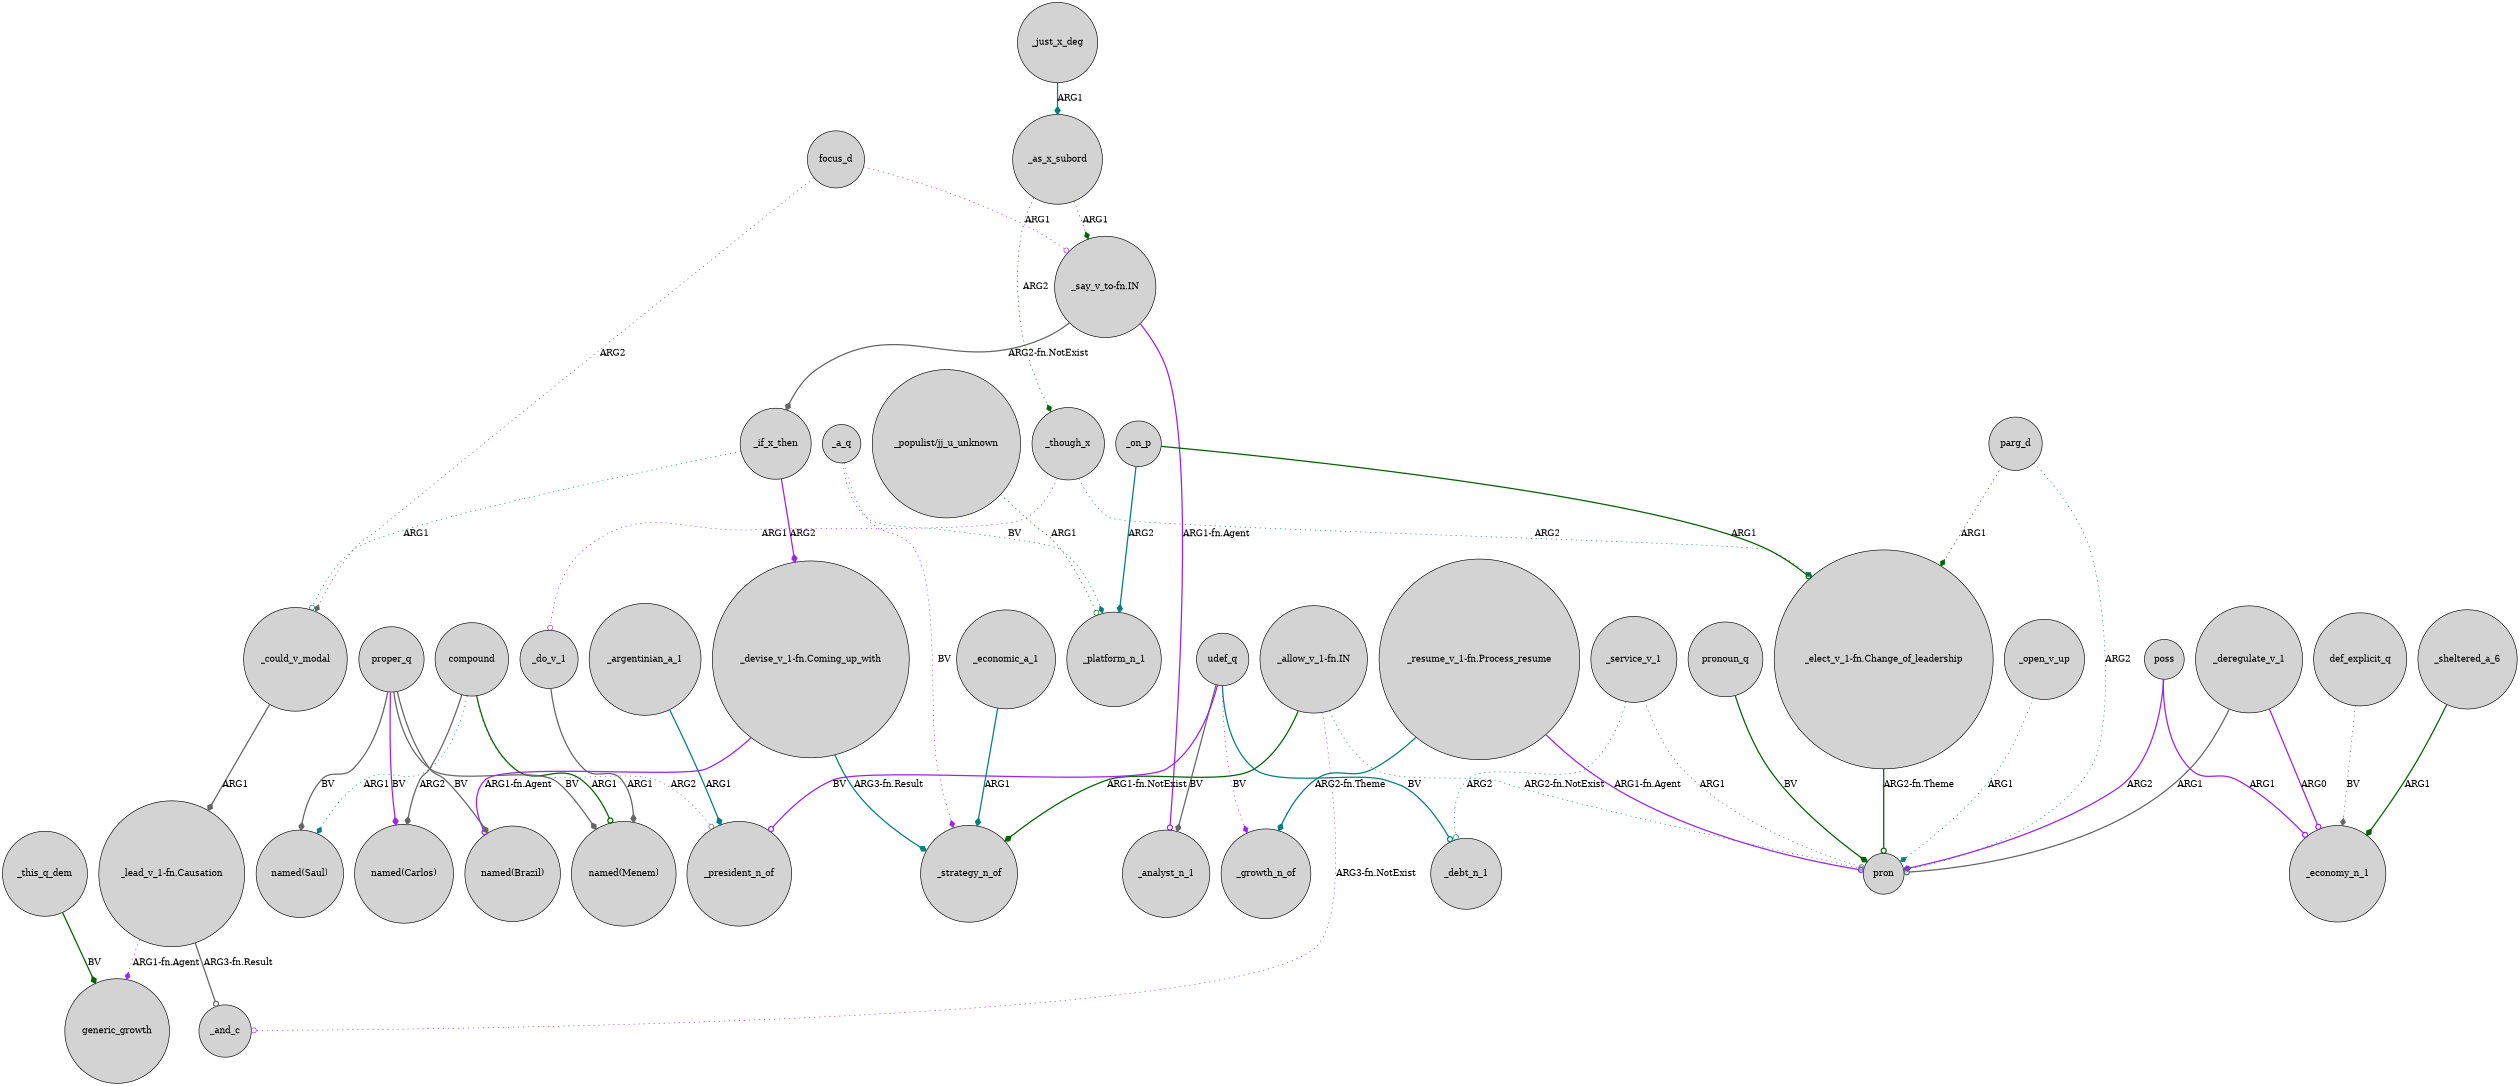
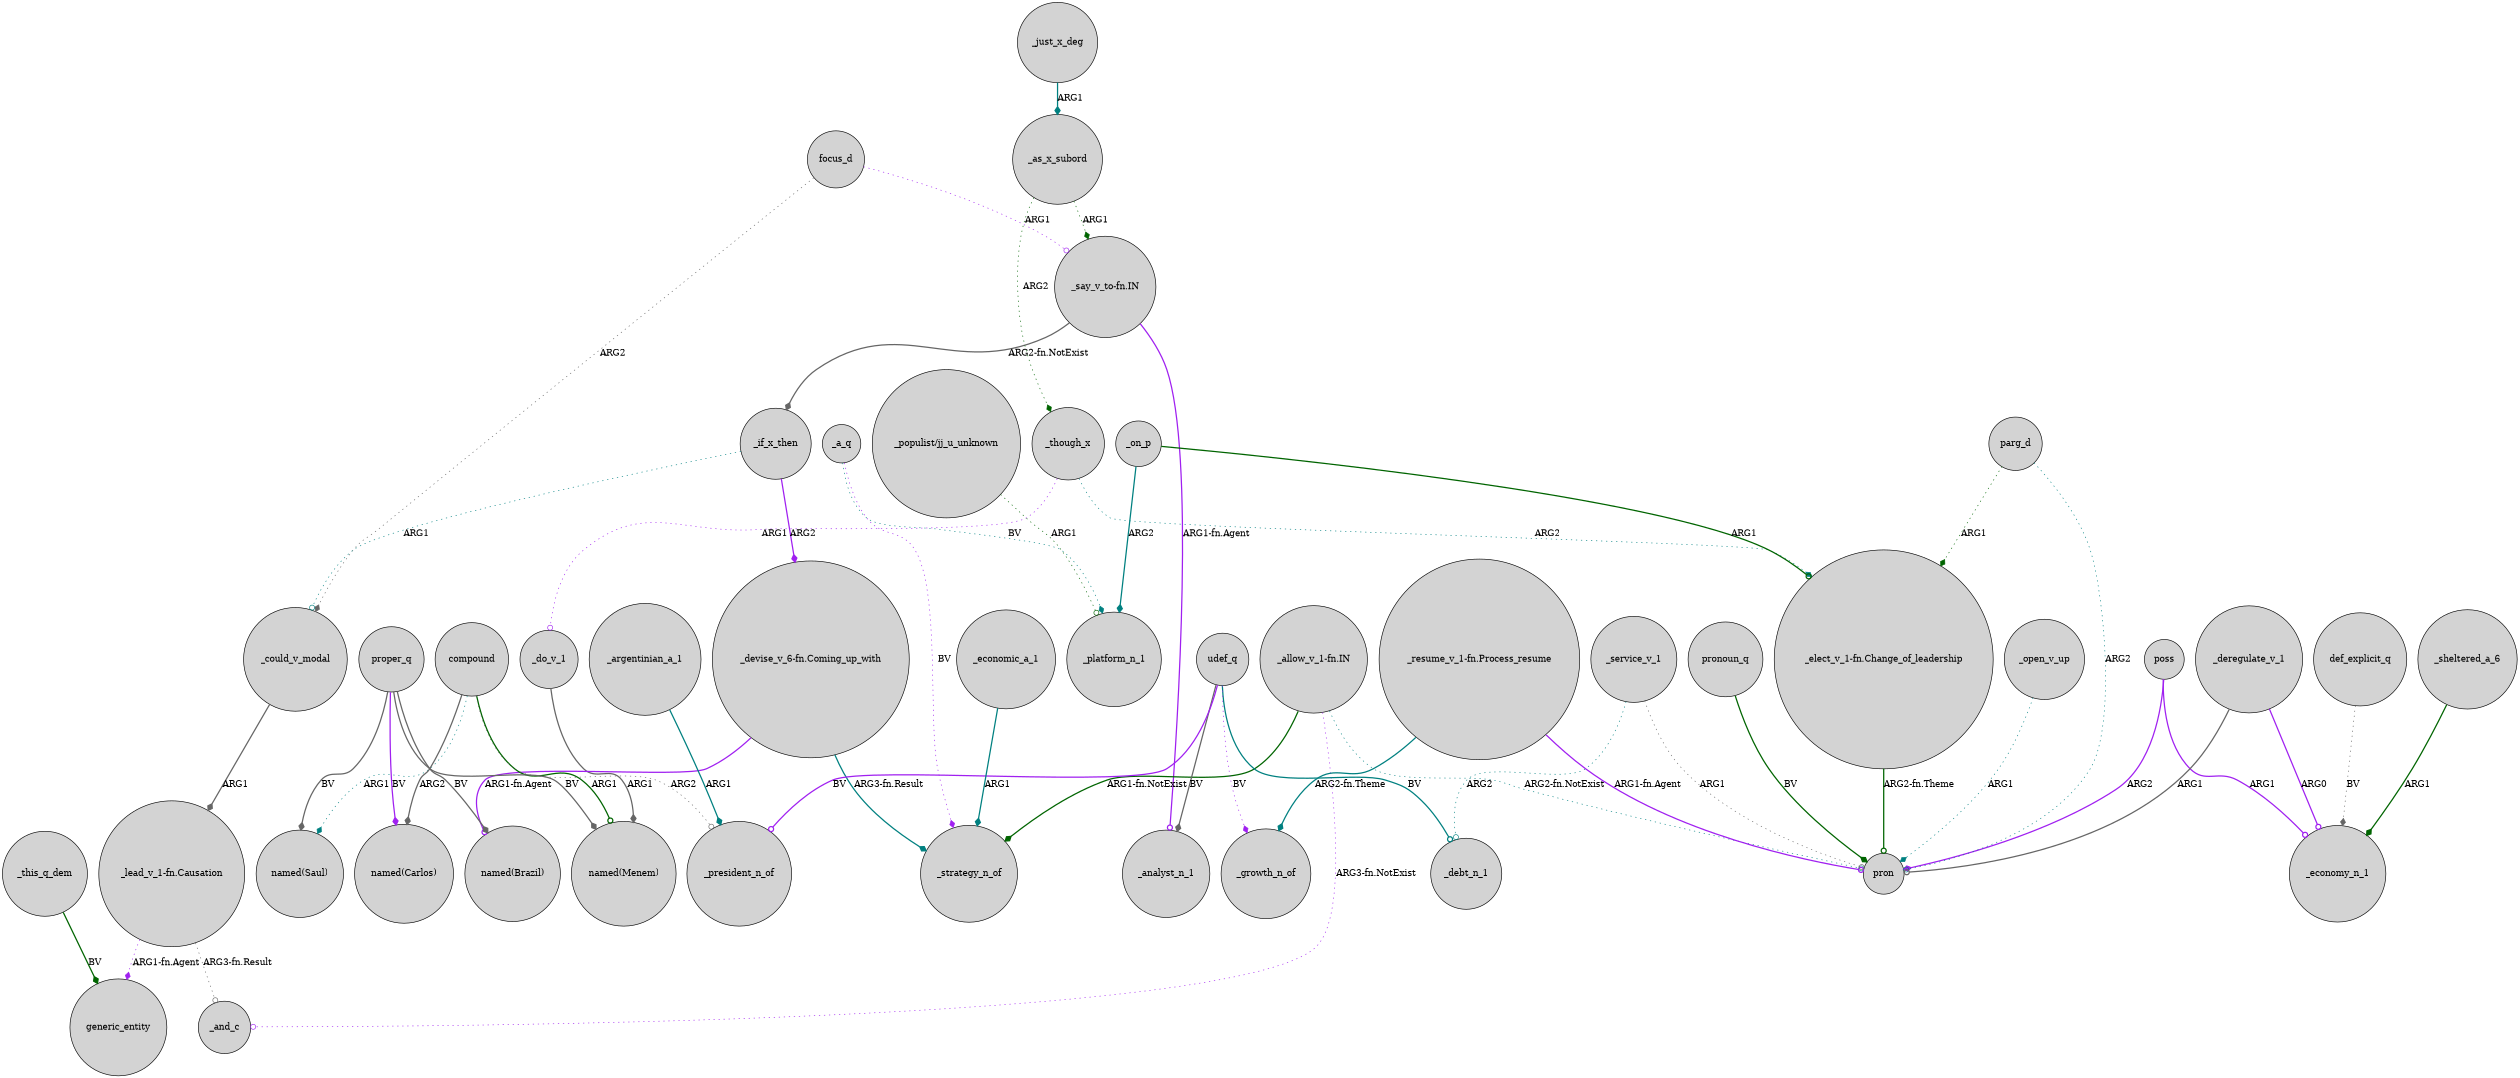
(811, 659) -> (811, 659)
(205, 972) -> (205, 970)
(117, 1031) -> (118, 1027)
